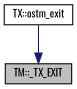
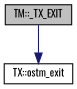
(38, 39) -> (38, 39)
